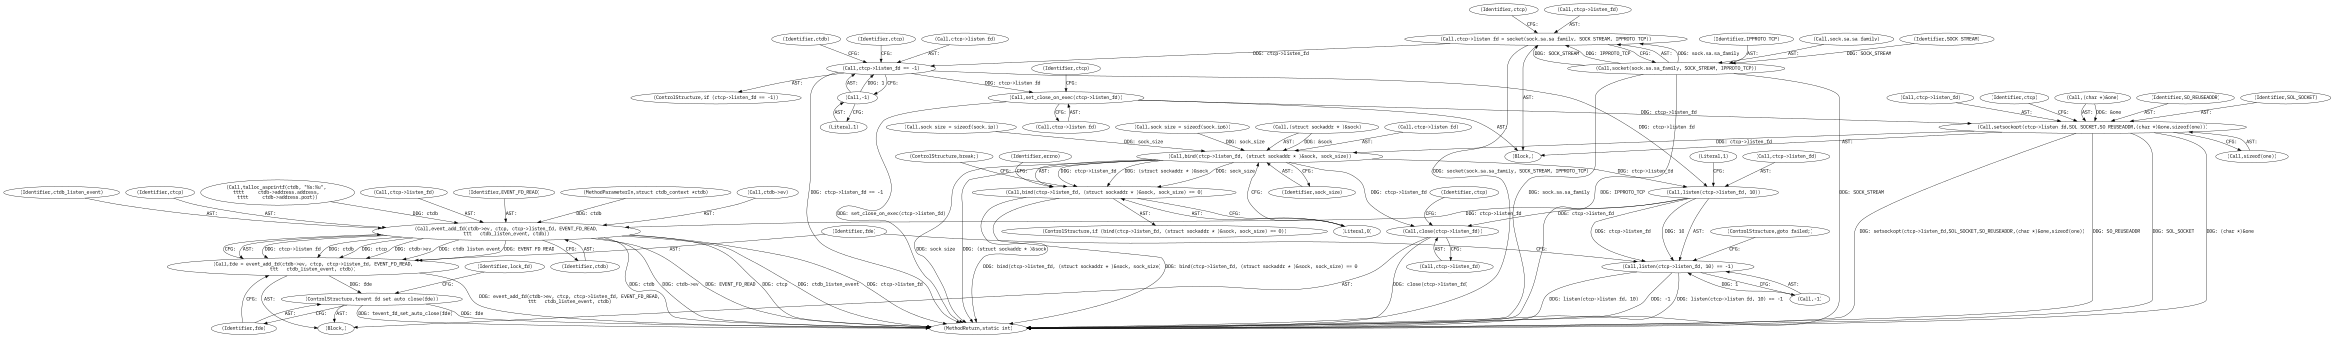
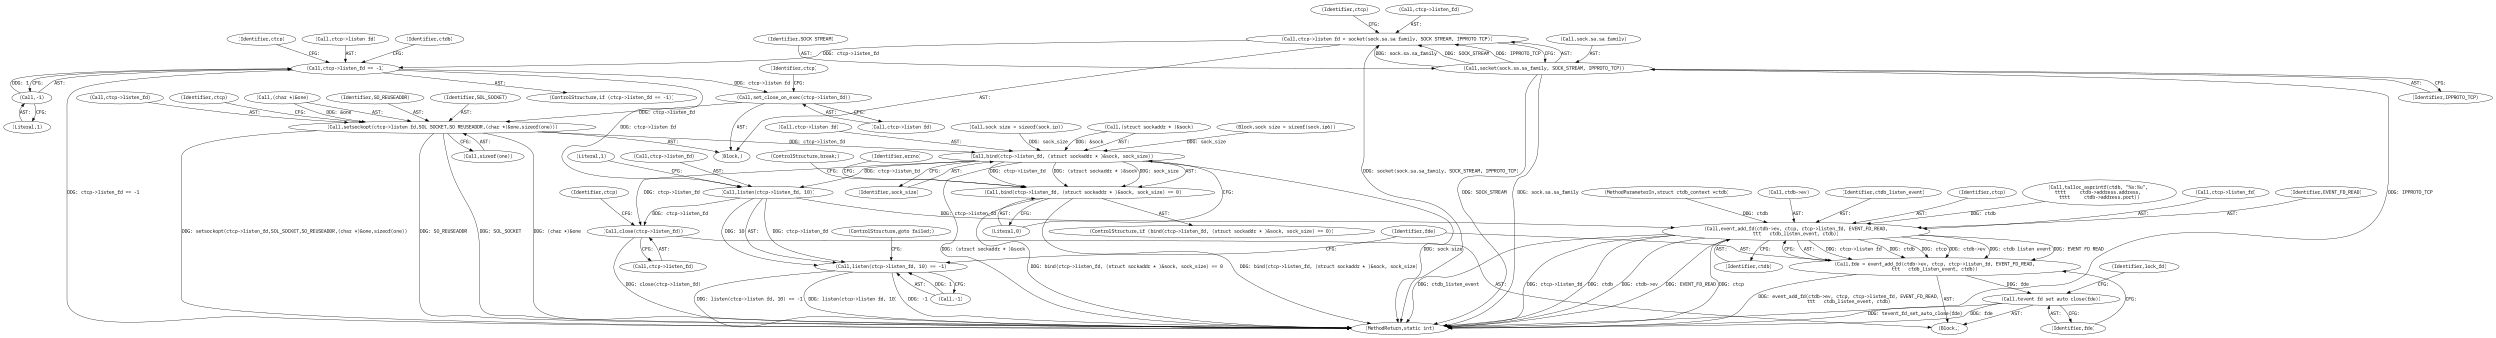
(1869, 54) -> (808, 54)
none -> (2047, 72)
(1182, 127) -> (1286, 127)
(877, 210) -> none
(372, 299) -> (2051, 299)
